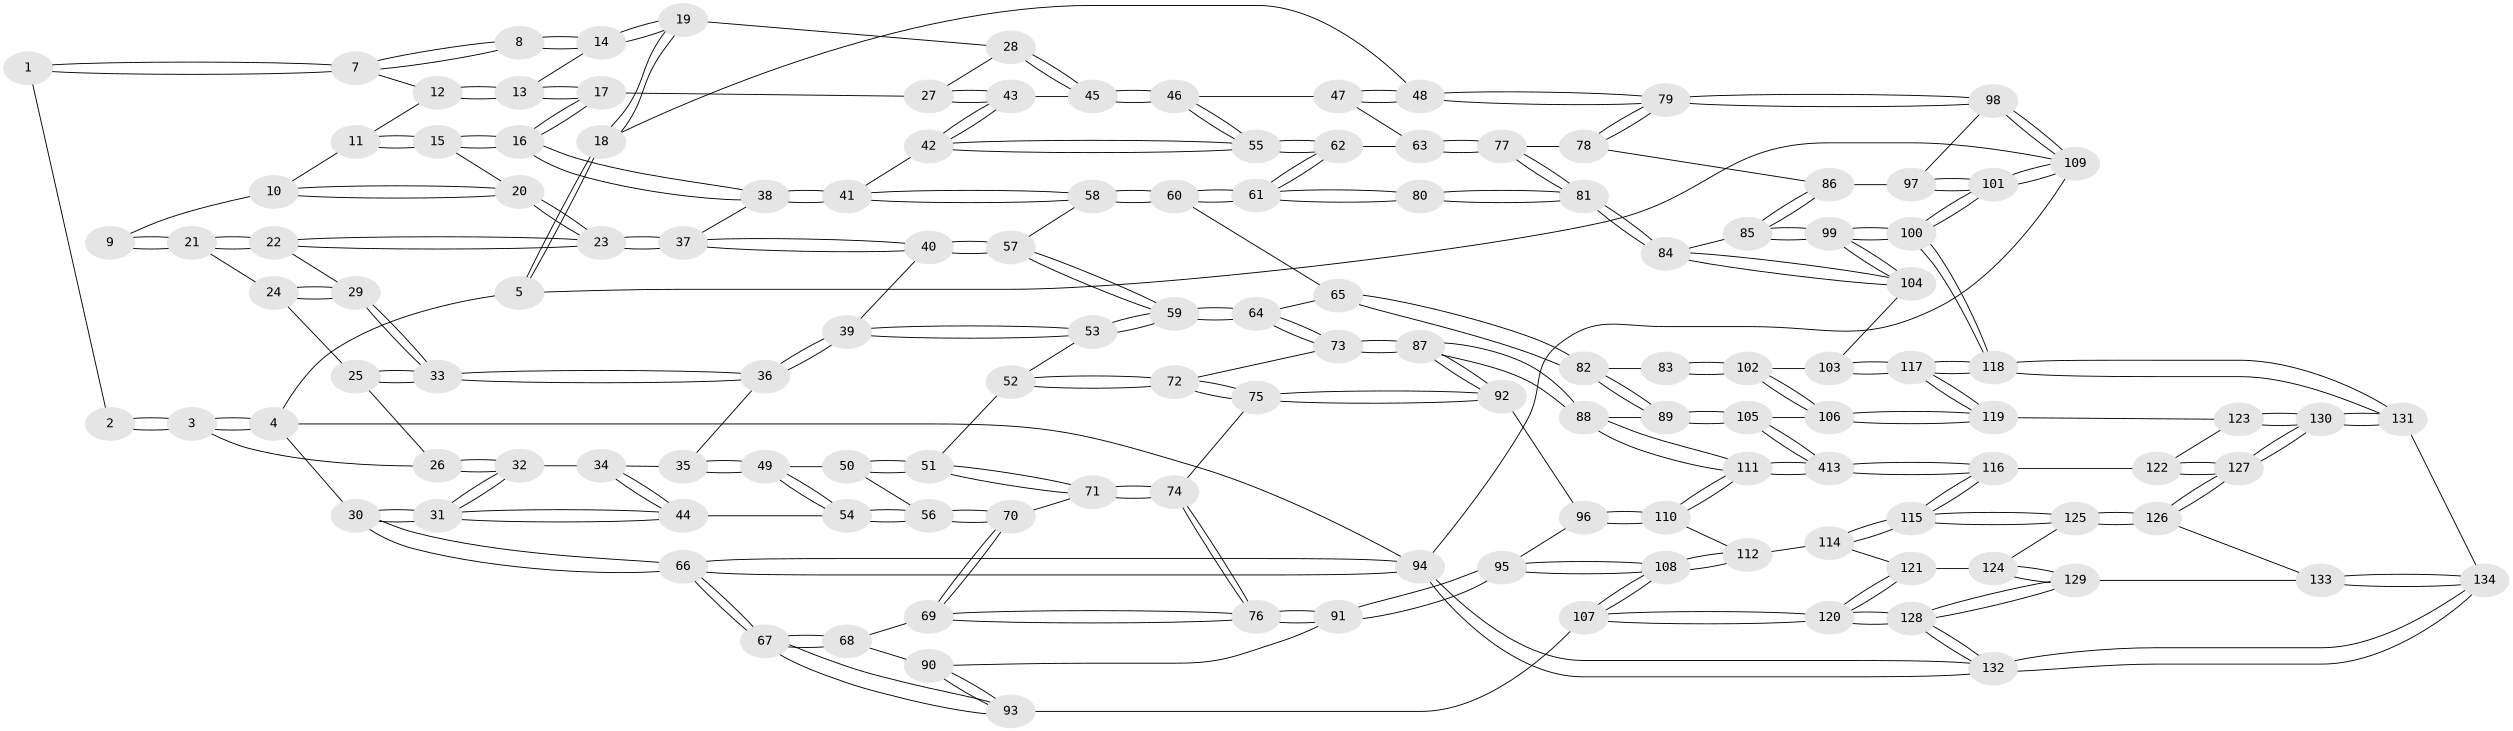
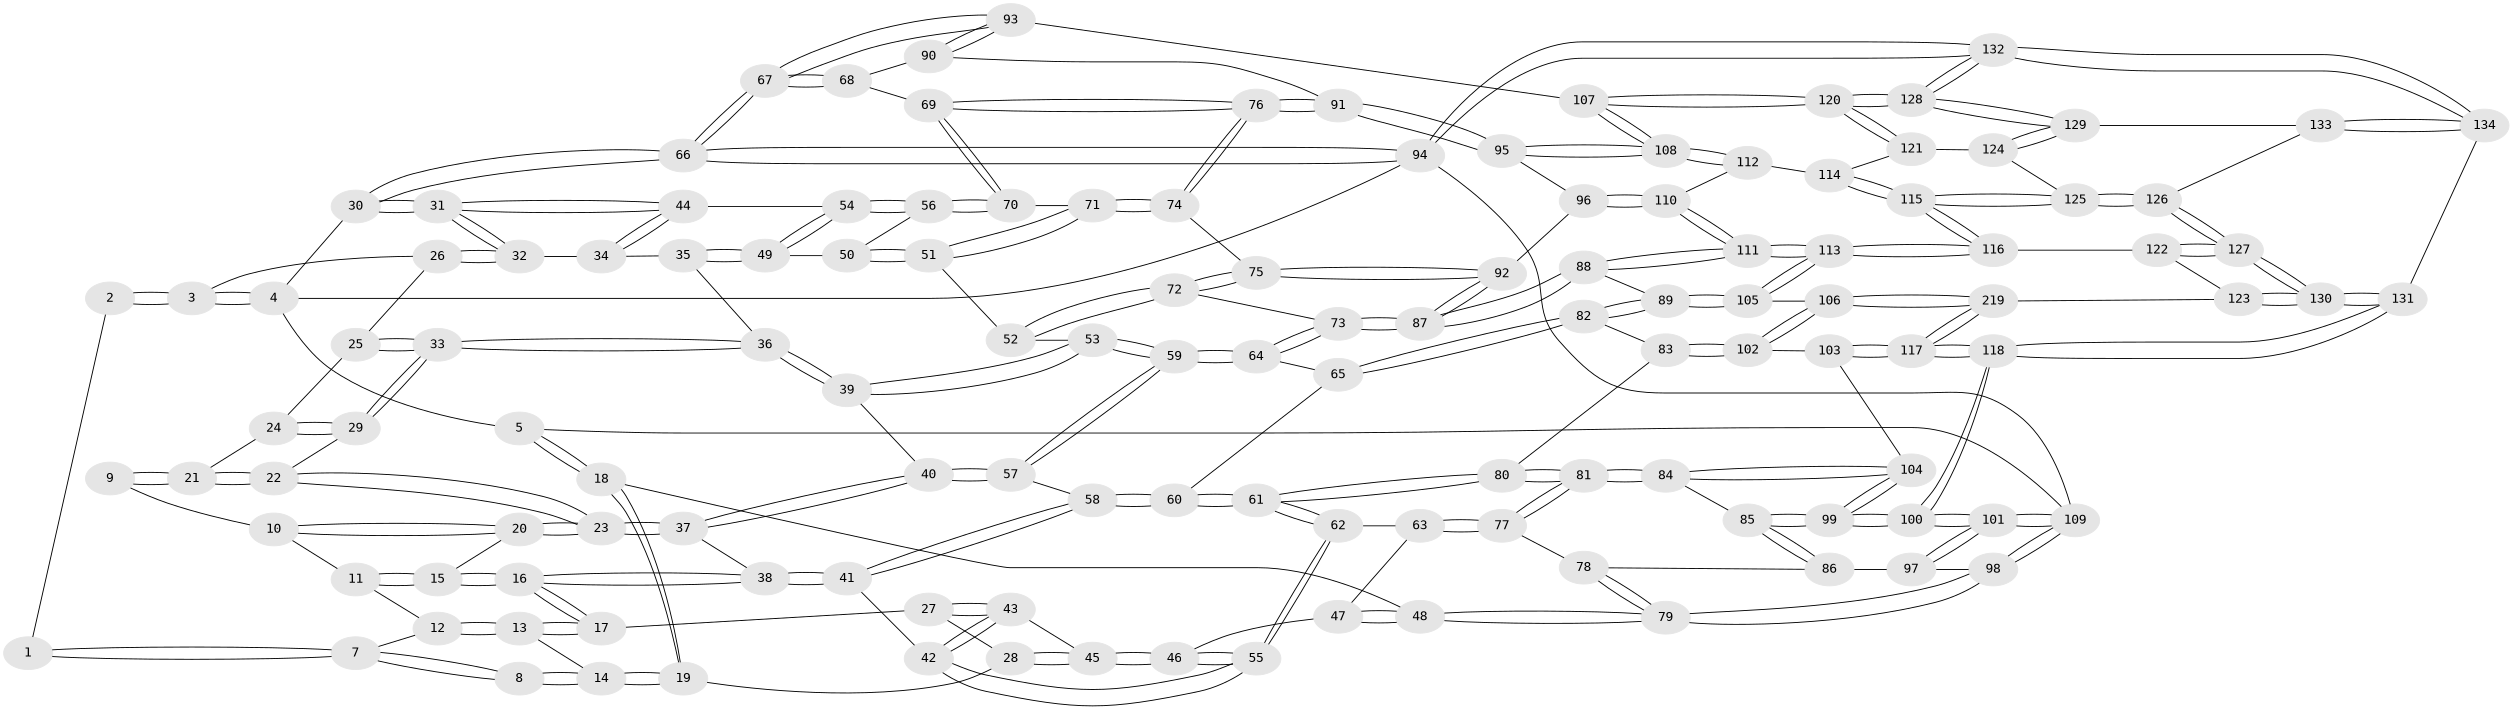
none -> (1584, 413)
(1993, 418) -> (1993, 301)
(1829, 469) -> (1829, 251)
